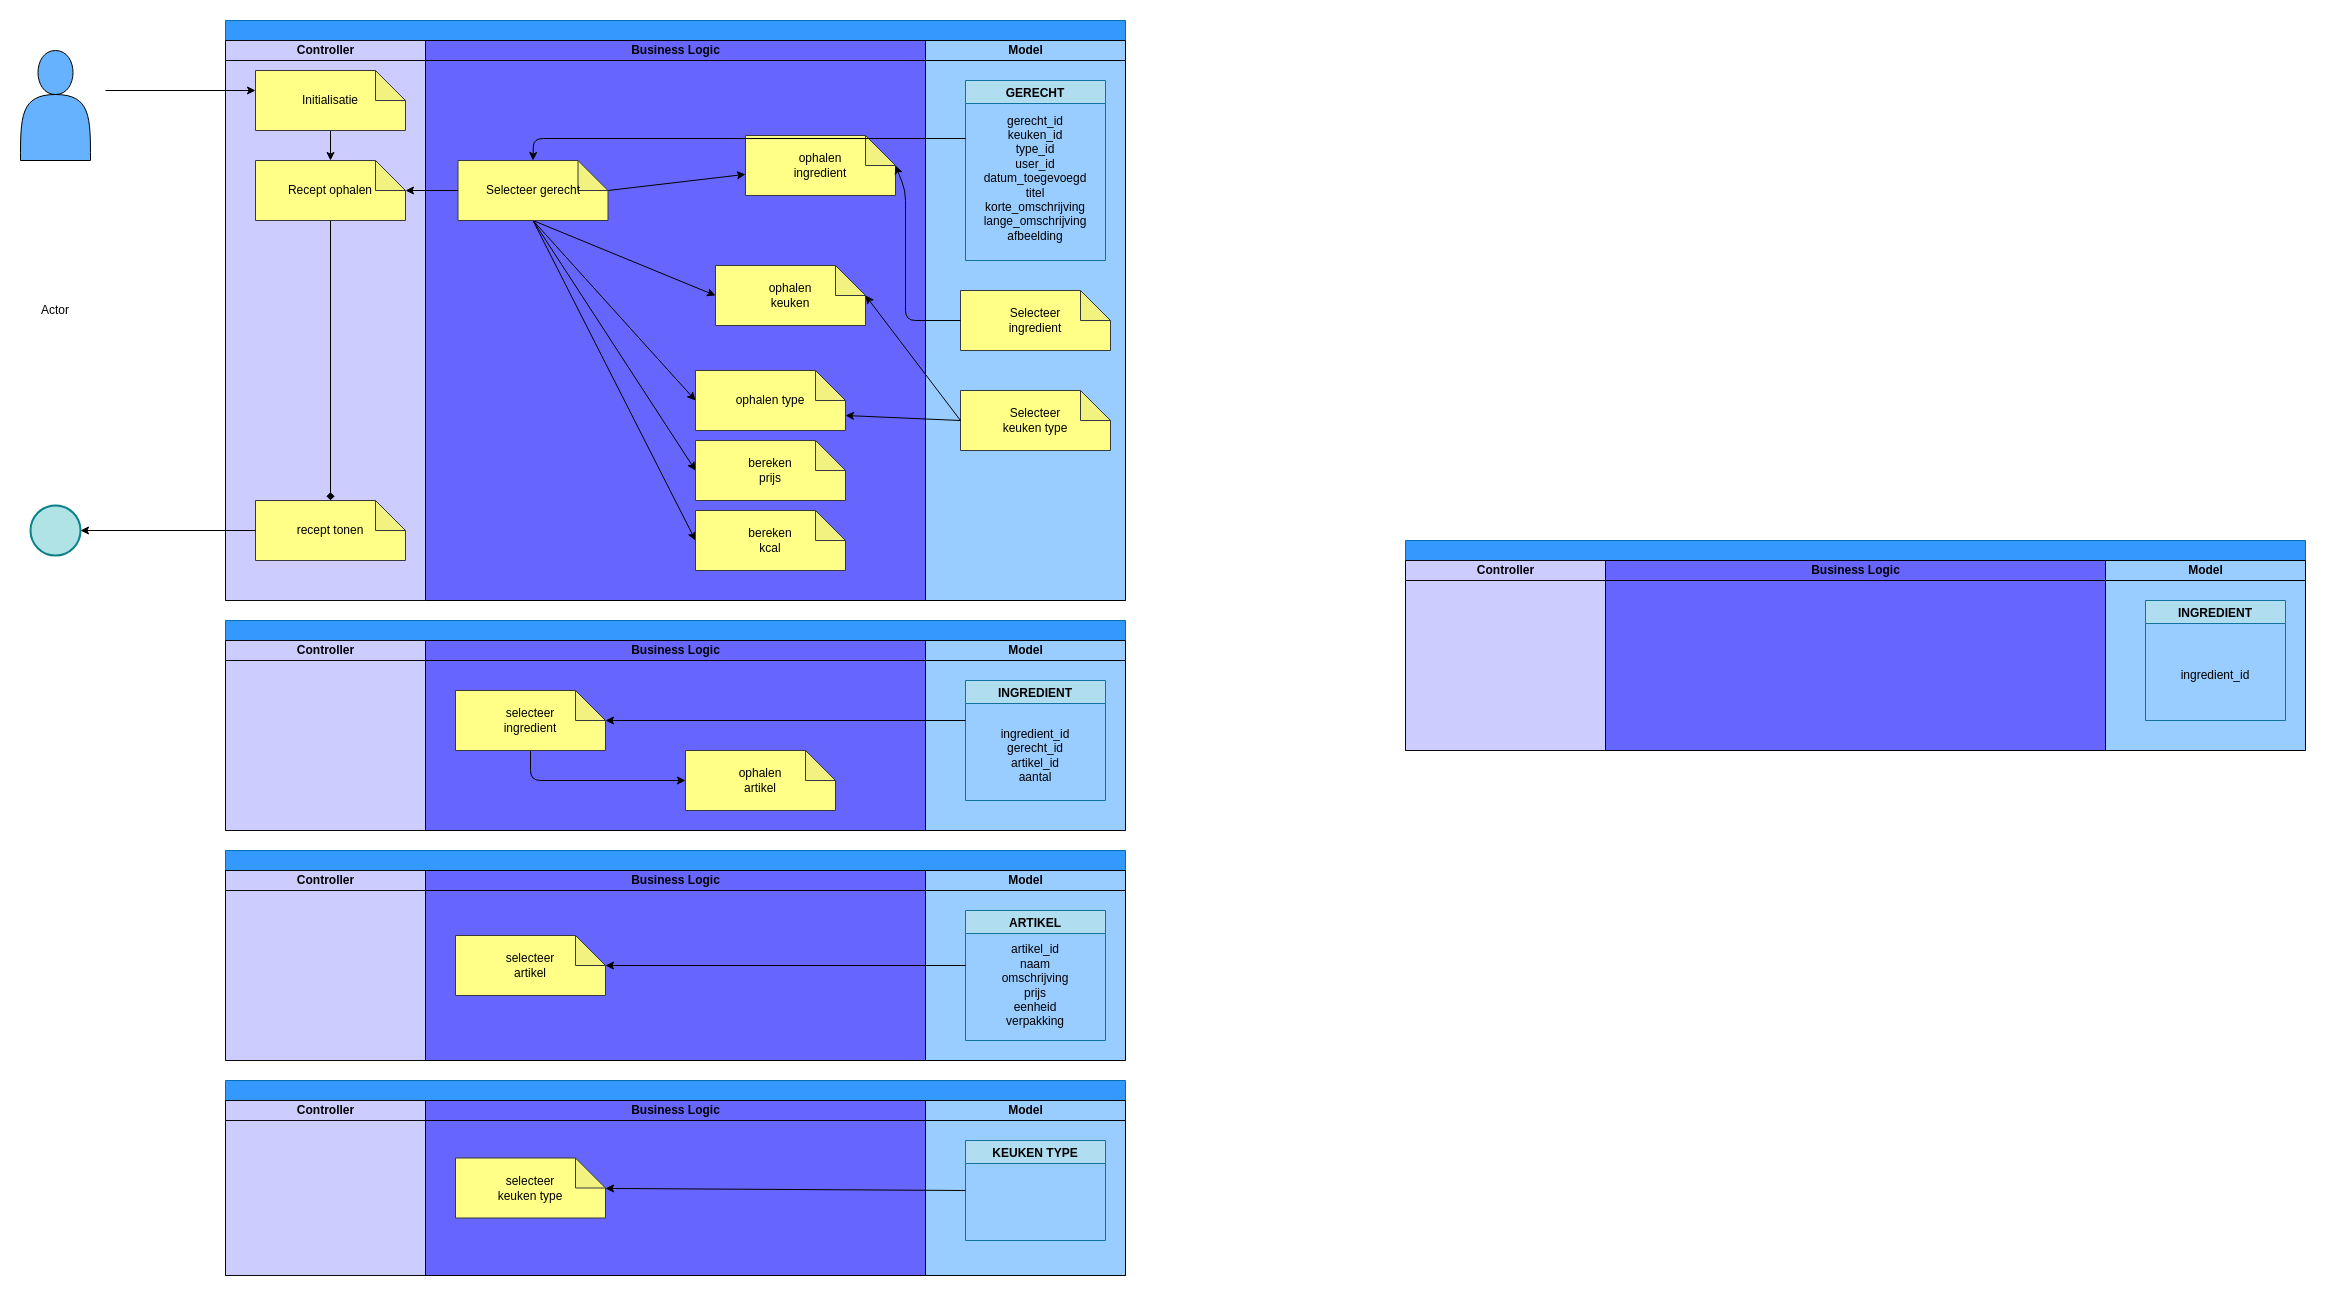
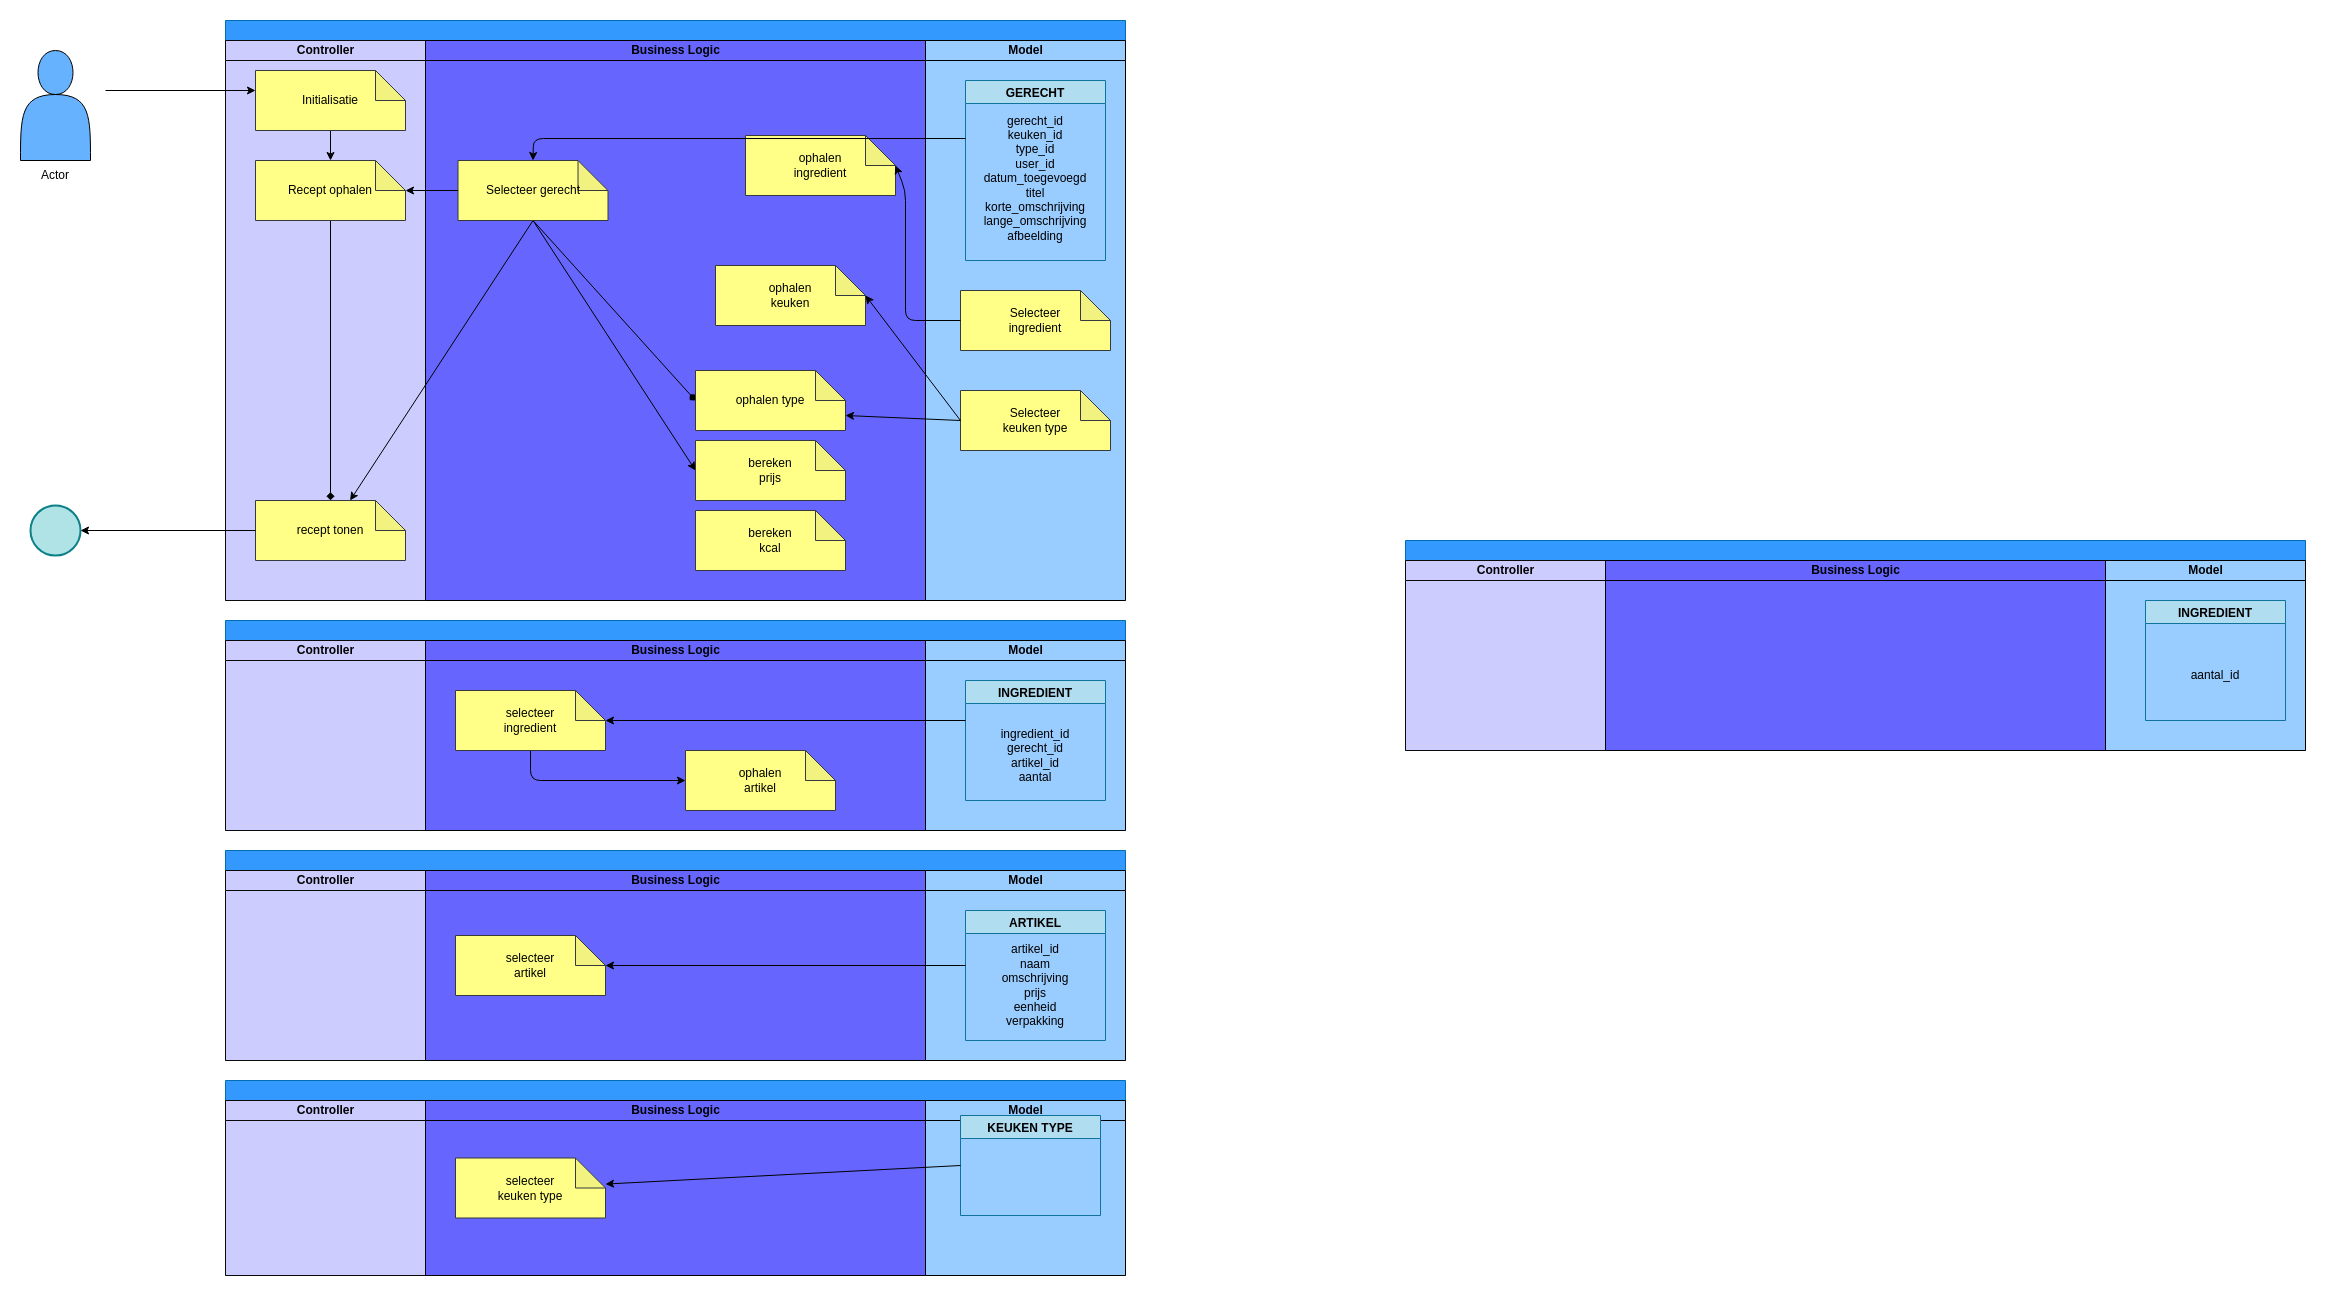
(674, 183) -> none
(623, 258) -> none
(56, 311) -> (56, 176)
(616, 384) -> (443, 359)
(690, 394) -> (690, 394)
(2216, 676) -> (2216, 676)
(1036, 1191) -> (1031, 1166)
